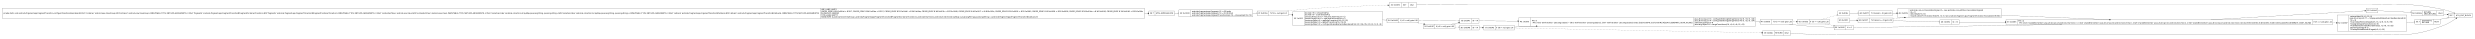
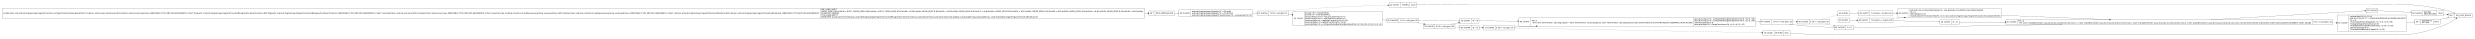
(1404, 5) -> (1405, 5)
